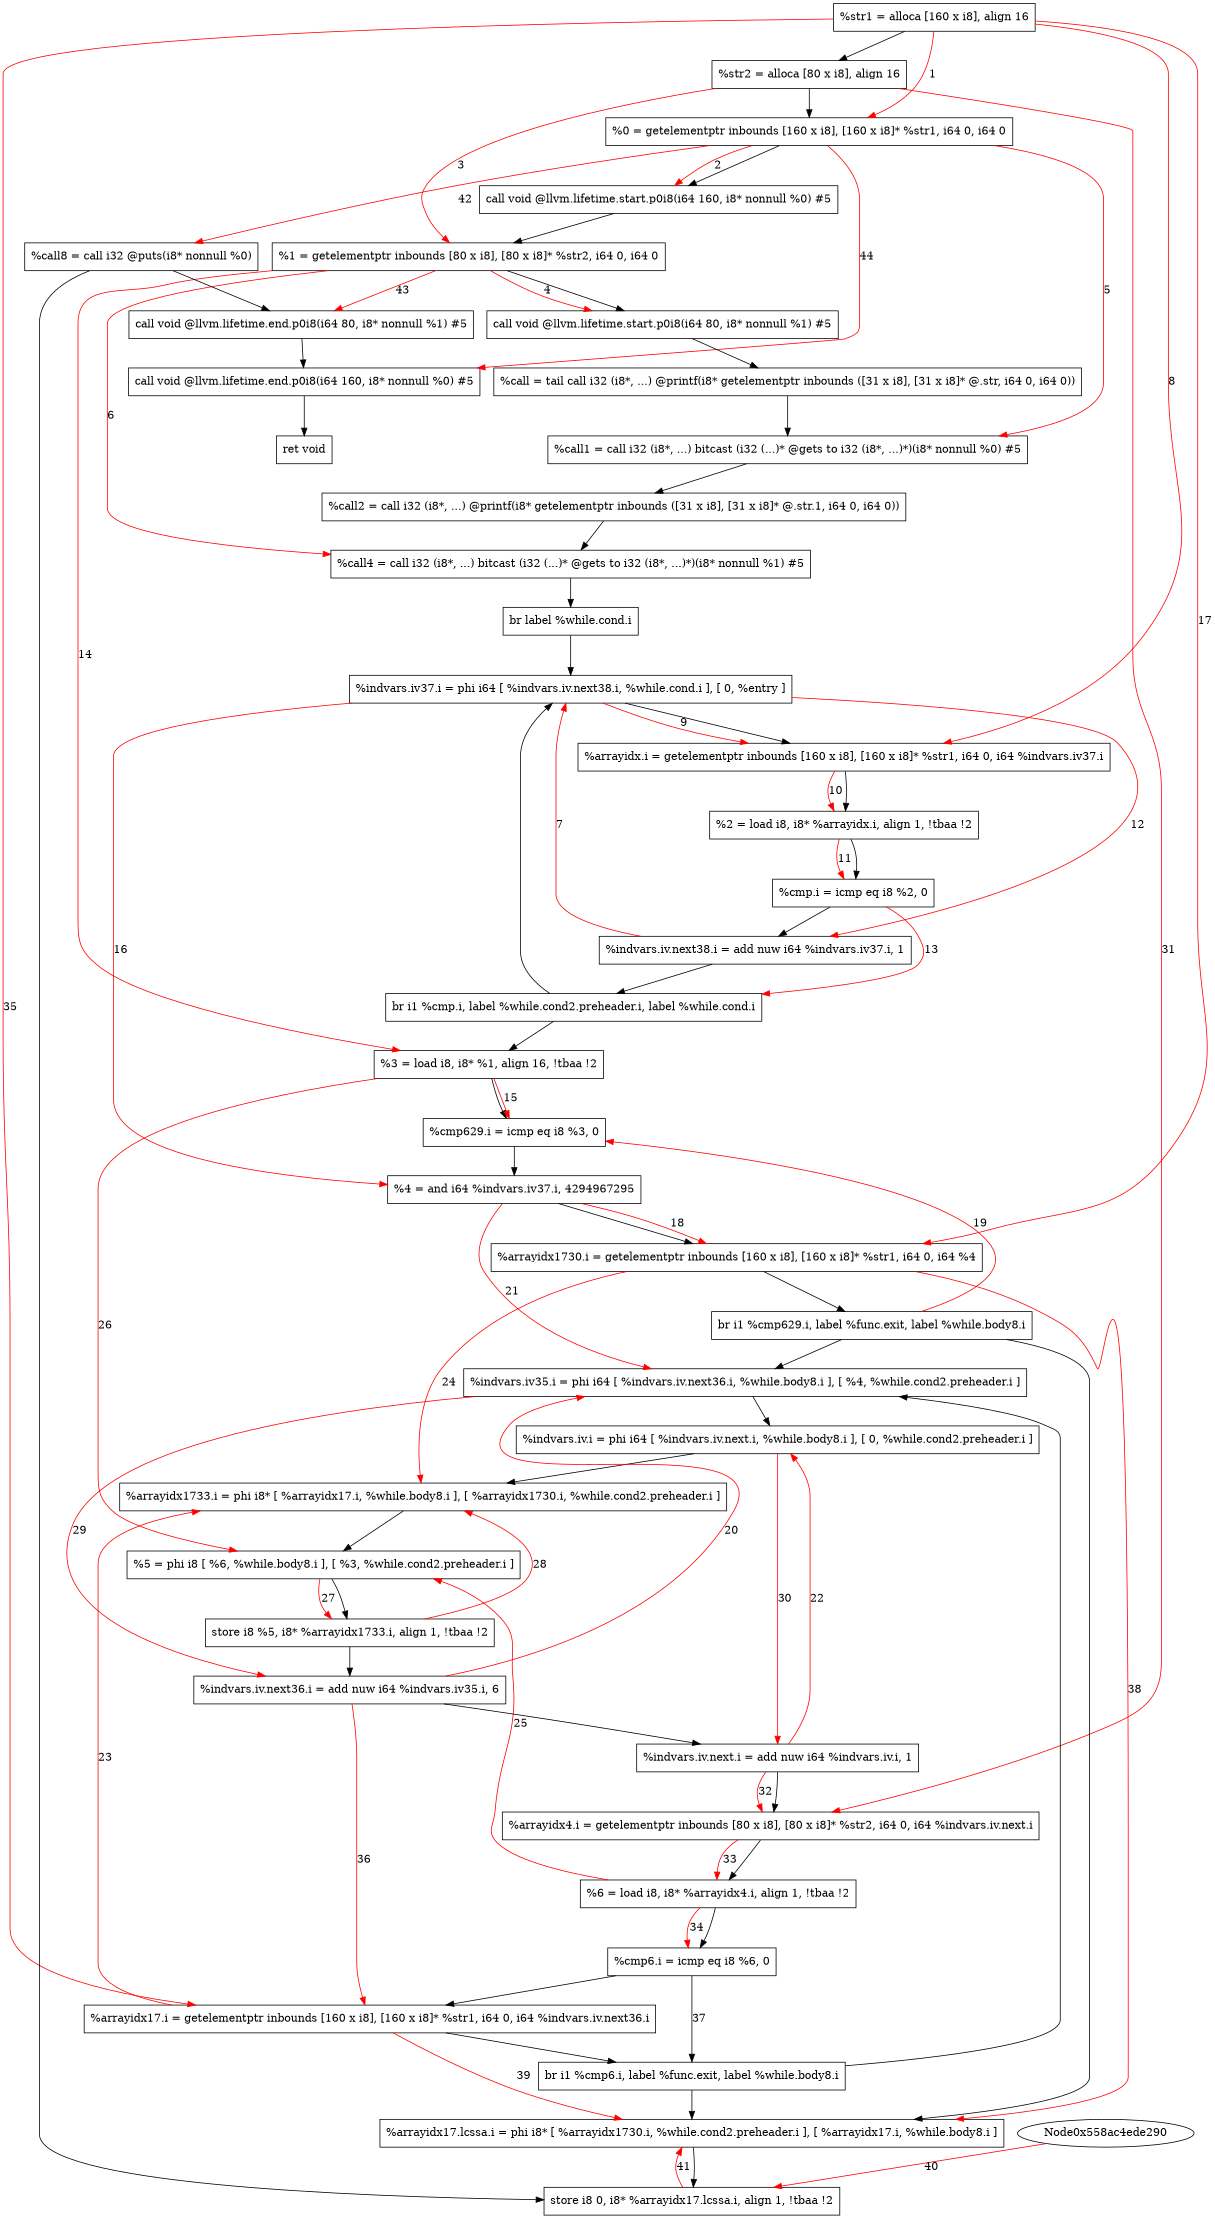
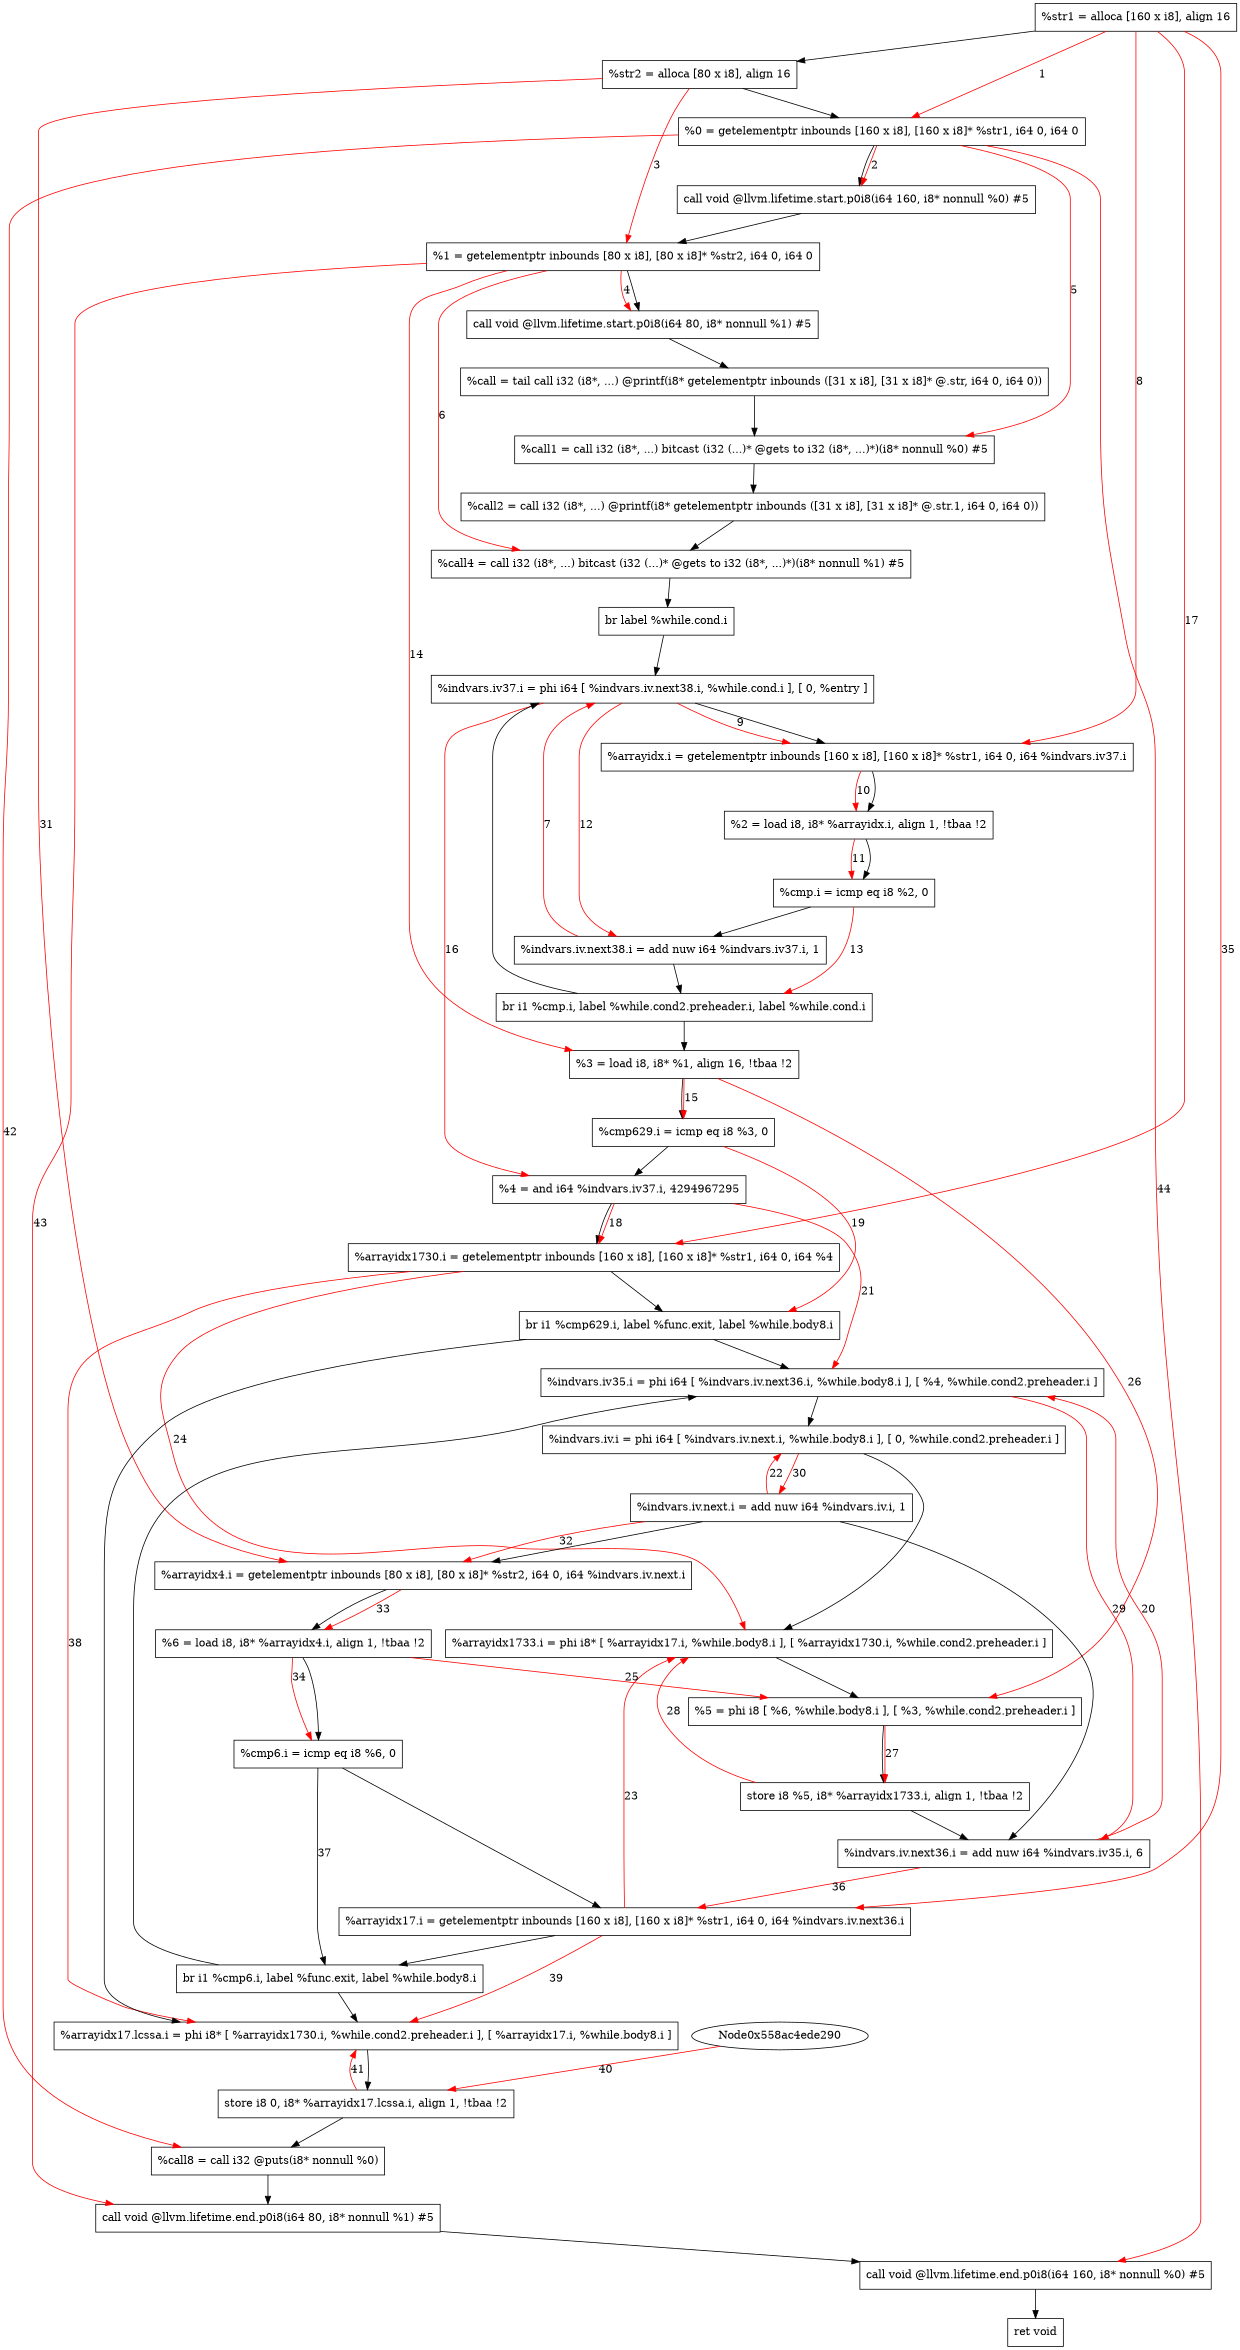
(863, 1184) -> (833, 1206)
(39, 1445) -> (320, 2131)
(568, 1723) -> (1057, 1627)
